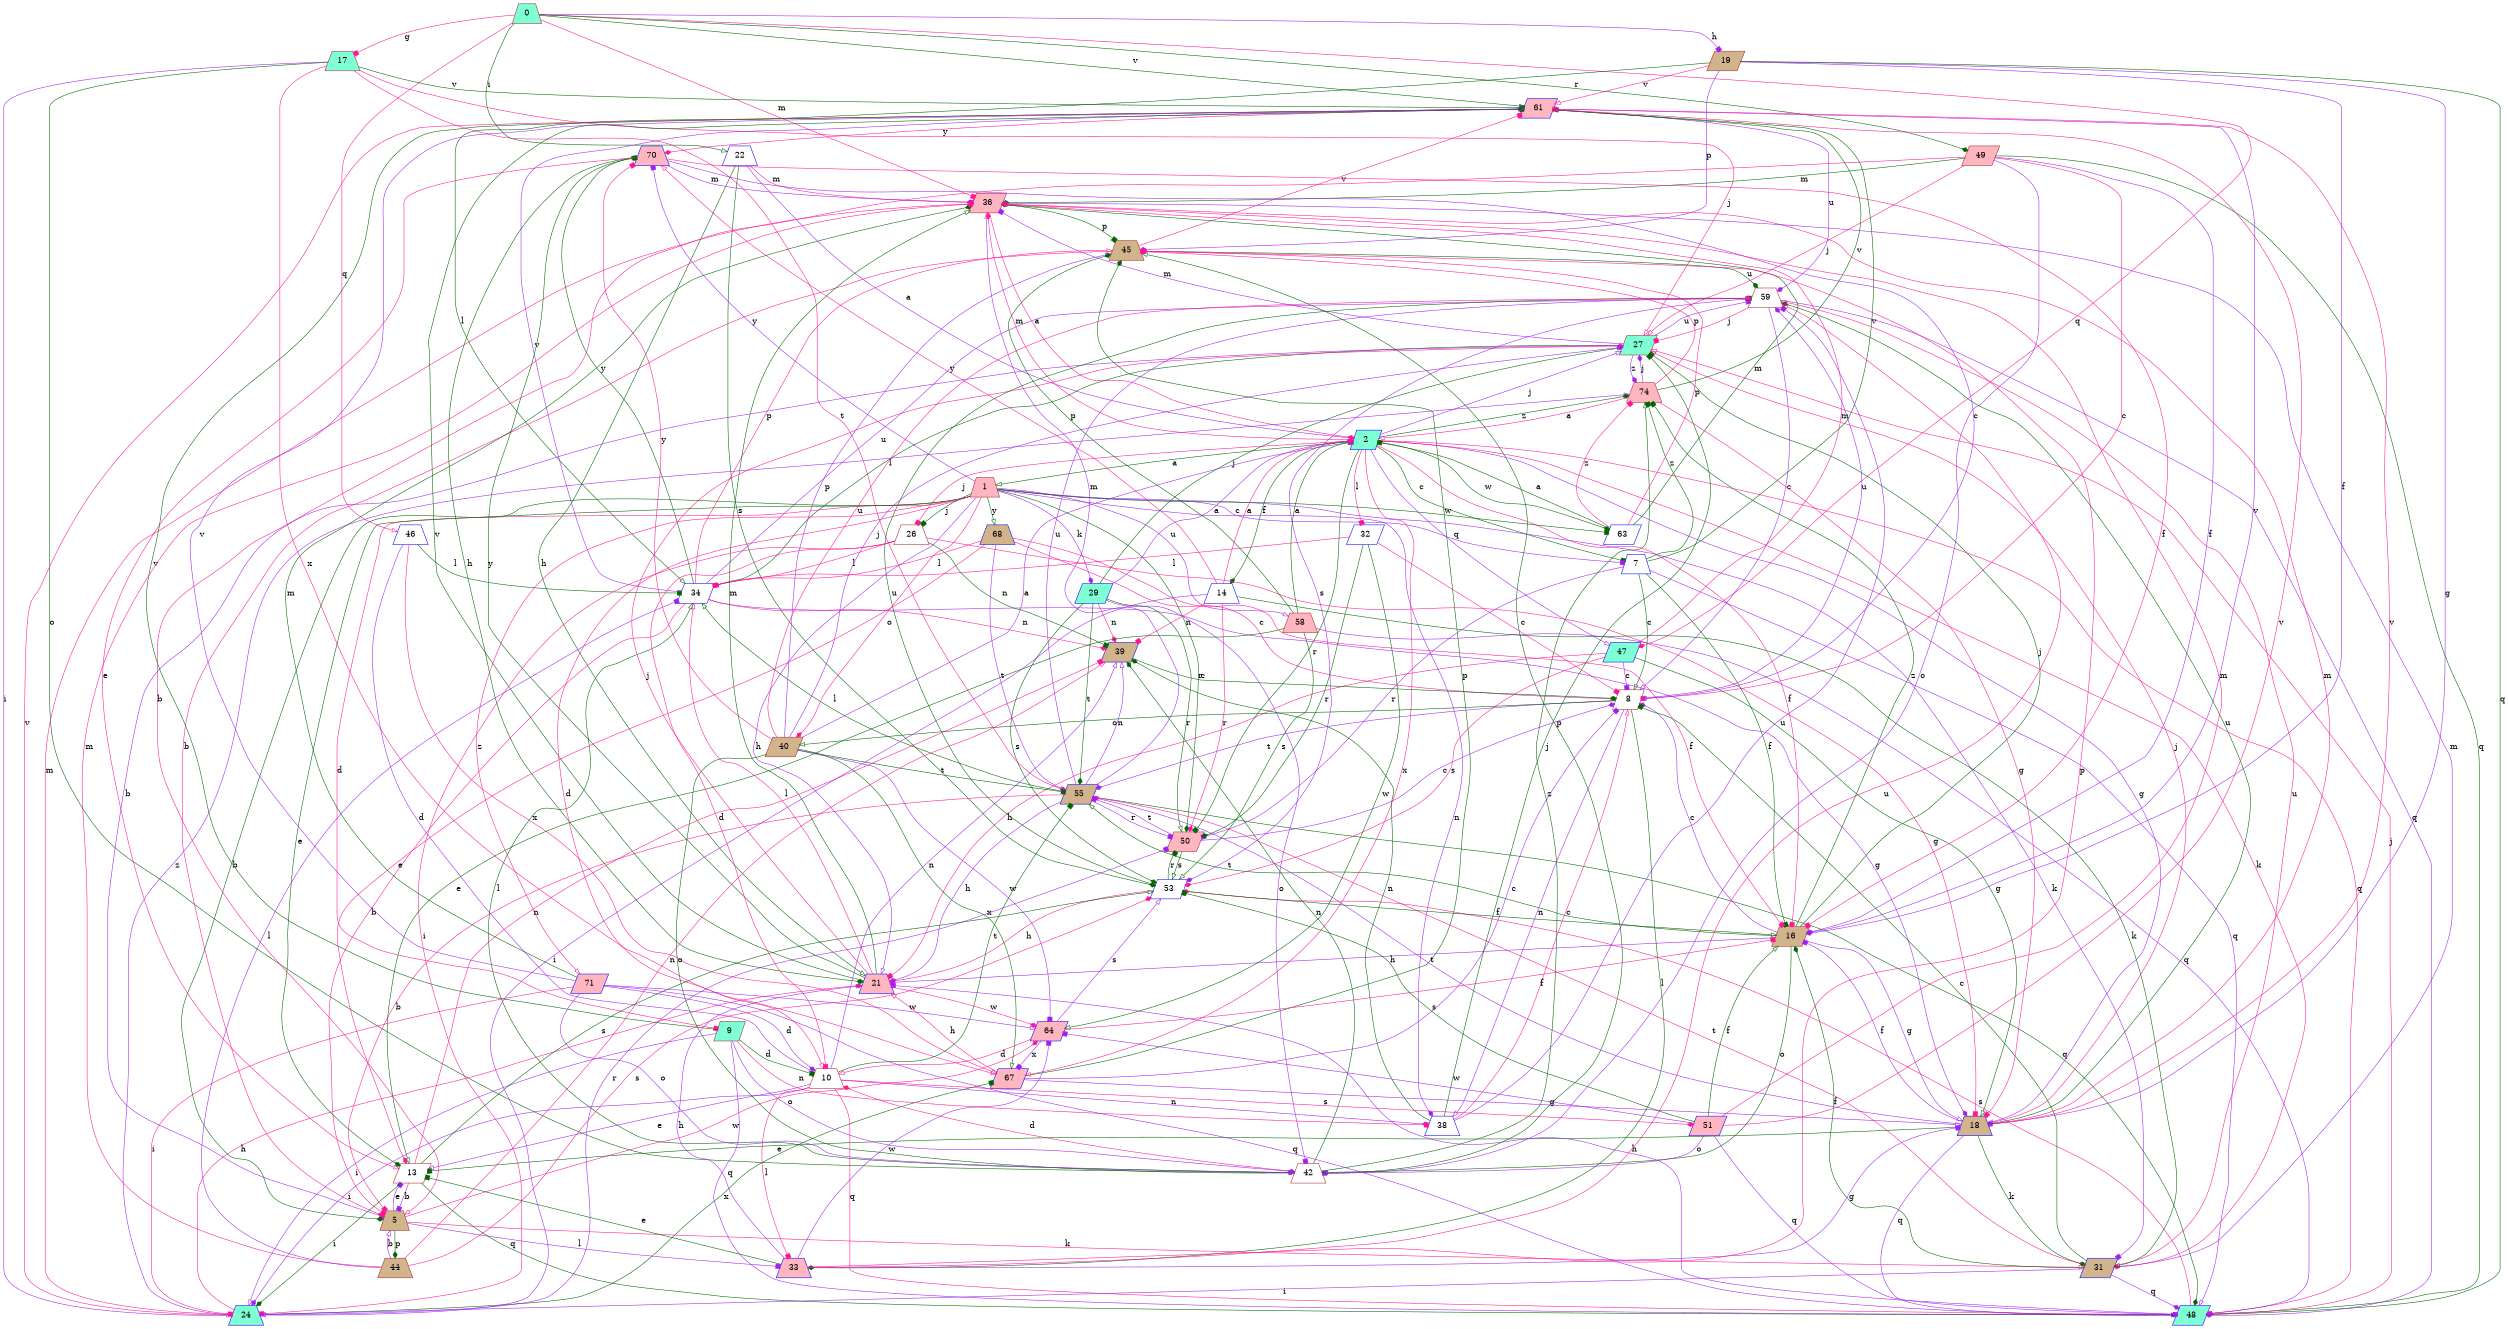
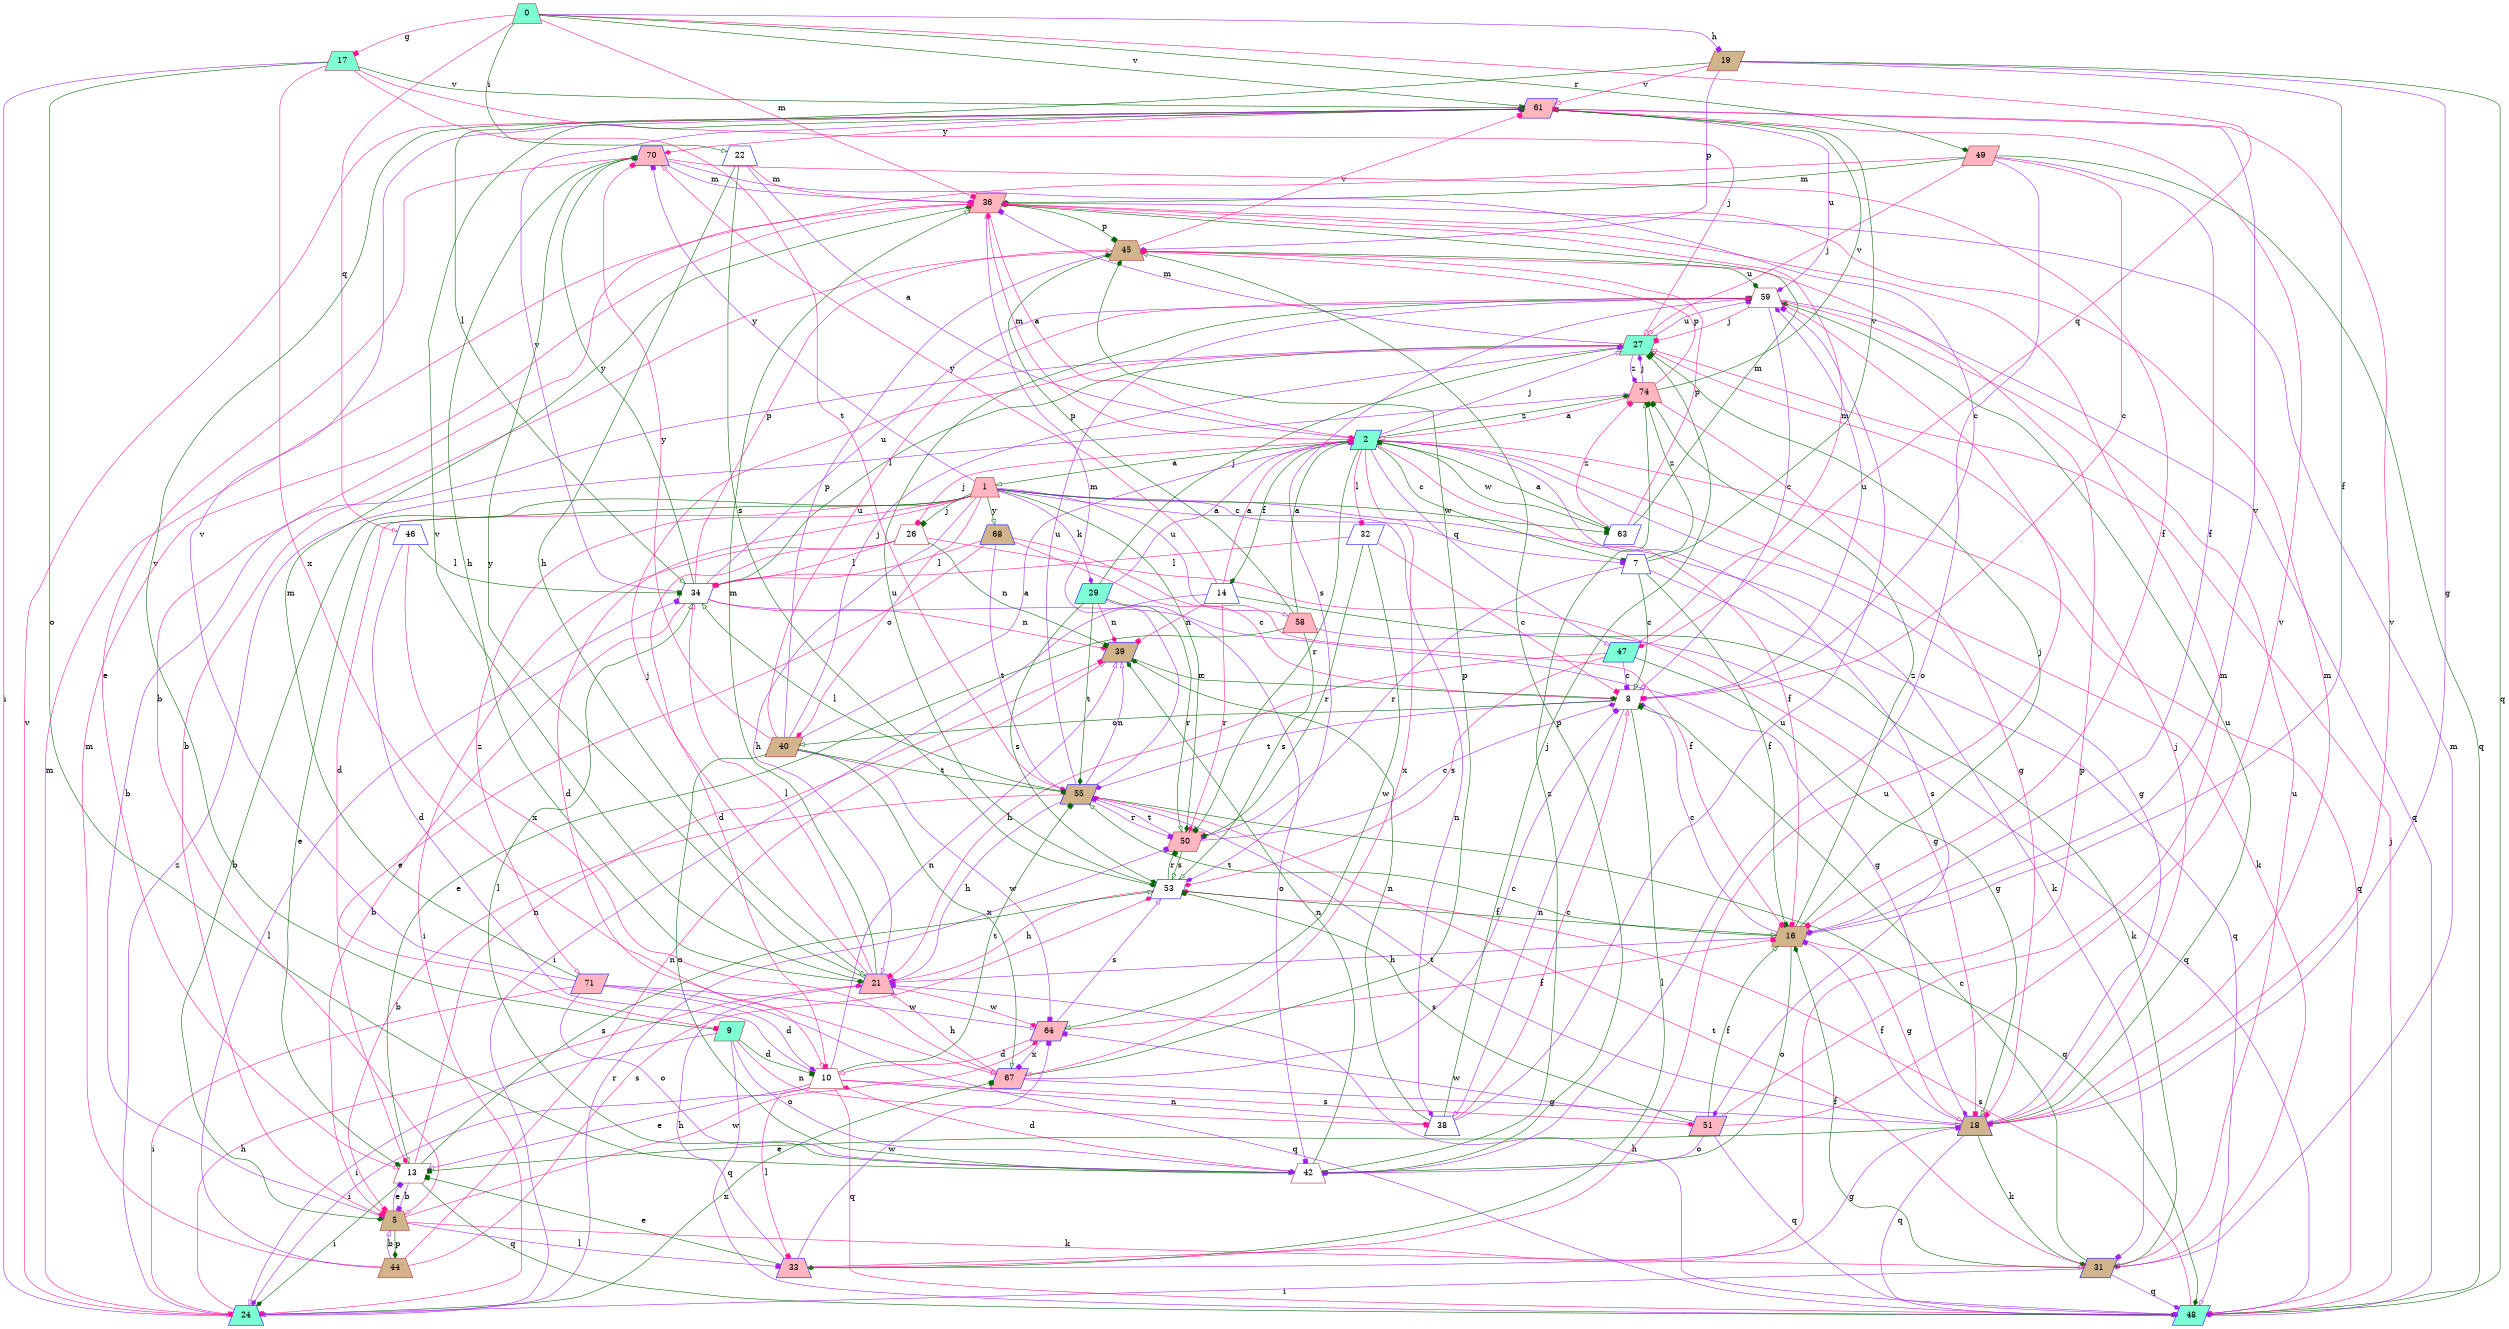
none -> (1855, 675)
(1895, 1012) -> (1895, 1012)
